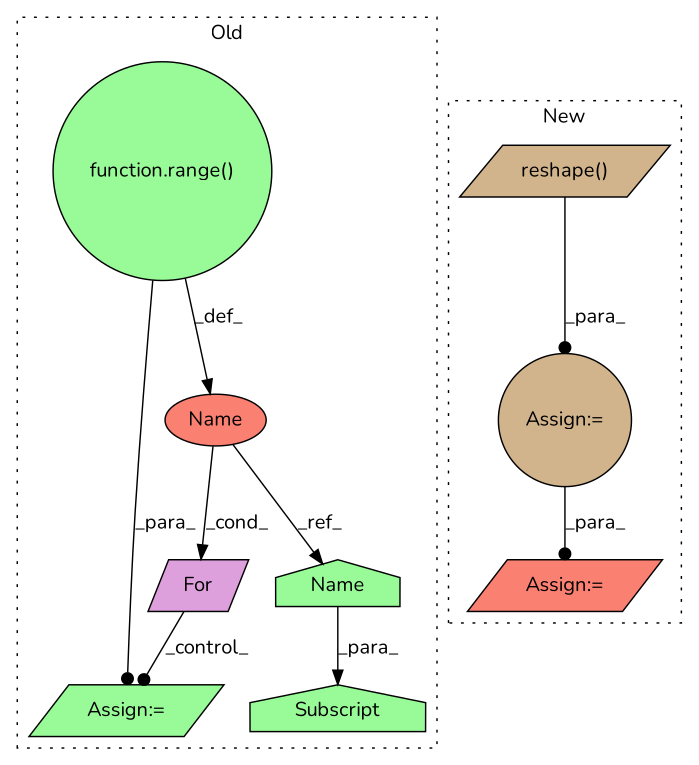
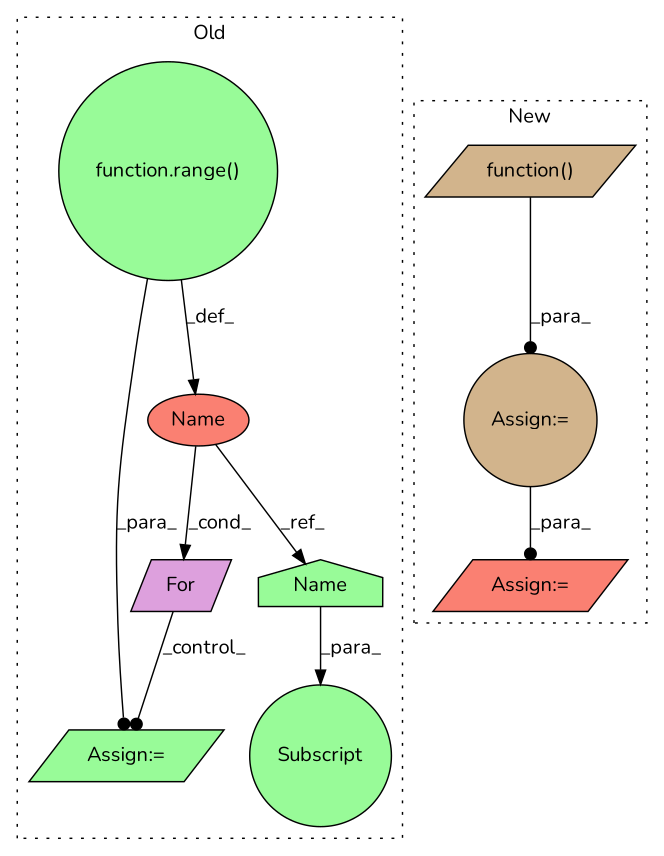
(565, 171) -> (530, 171)
(338, 711) -> (321, 756)
